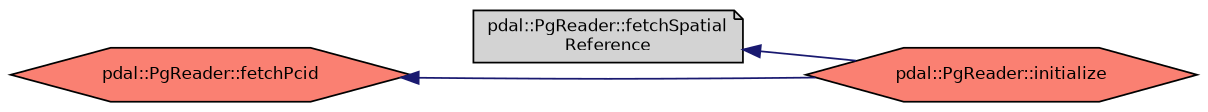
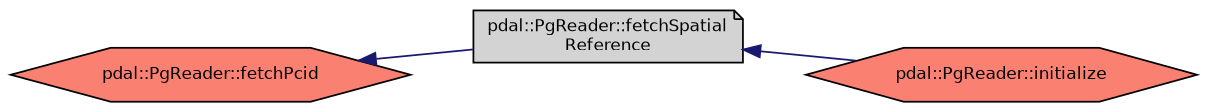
(617, 79) -> (425, 54)
